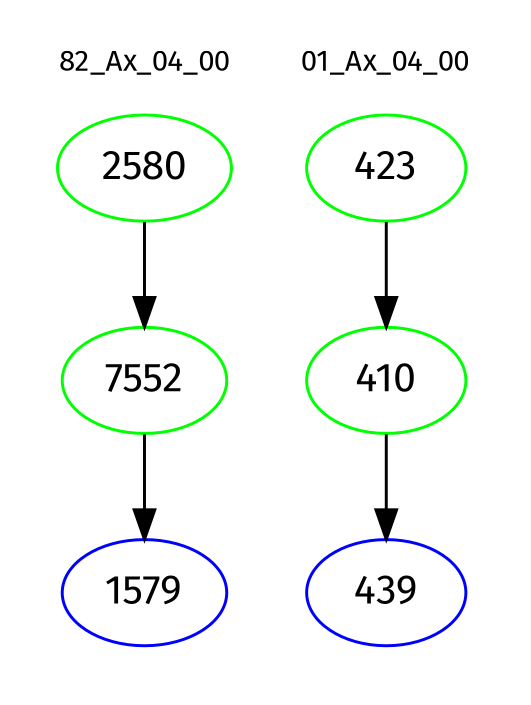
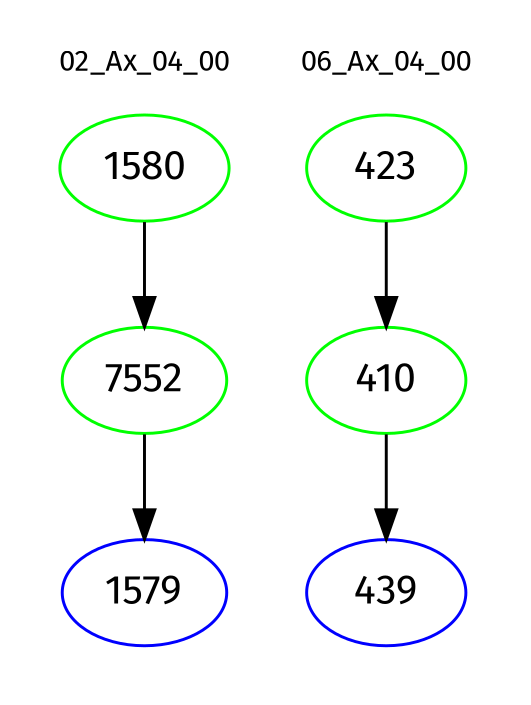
(144, 63) -> (144, 63)
(386, 63) -> (386, 63)
(144, 168) -> (144, 168)
